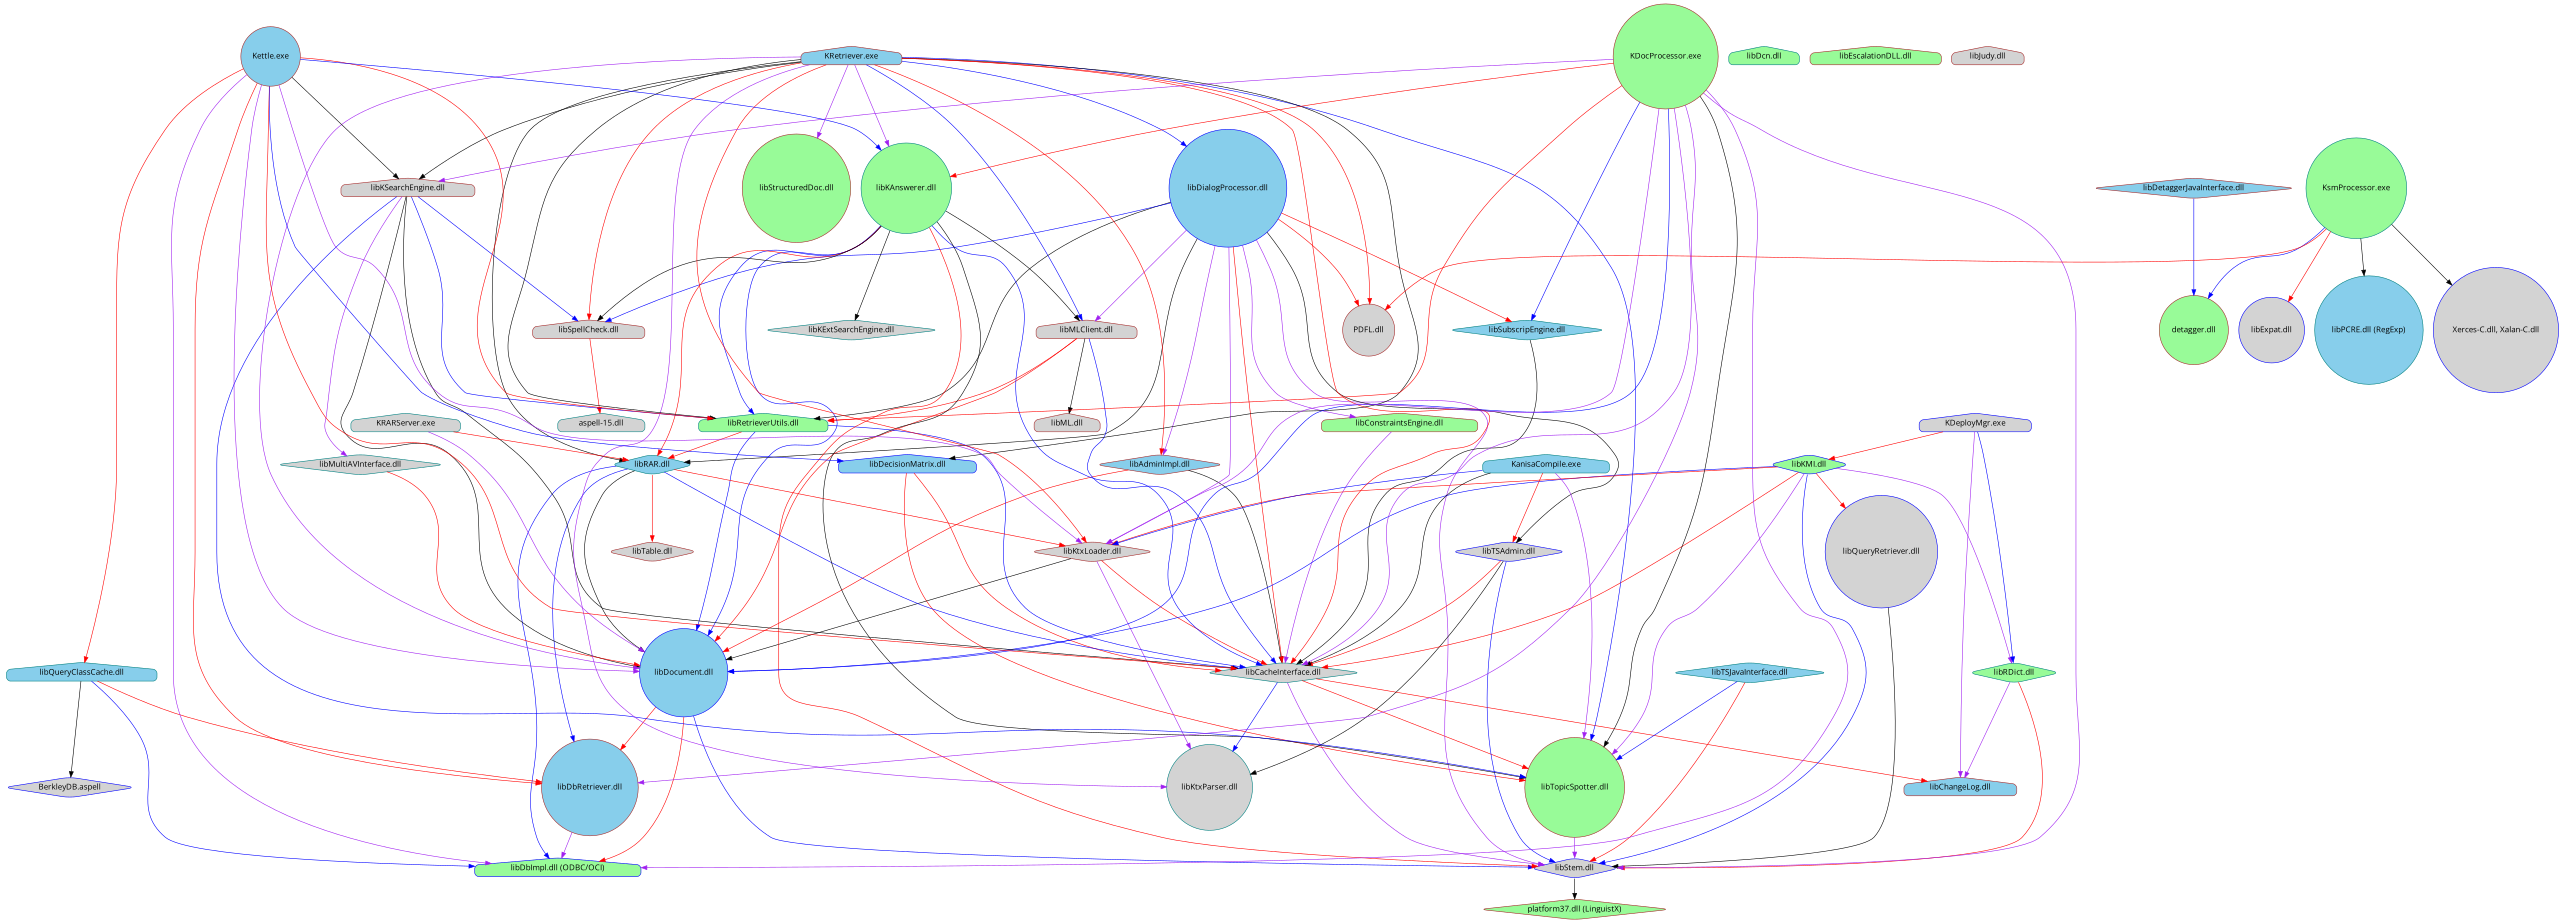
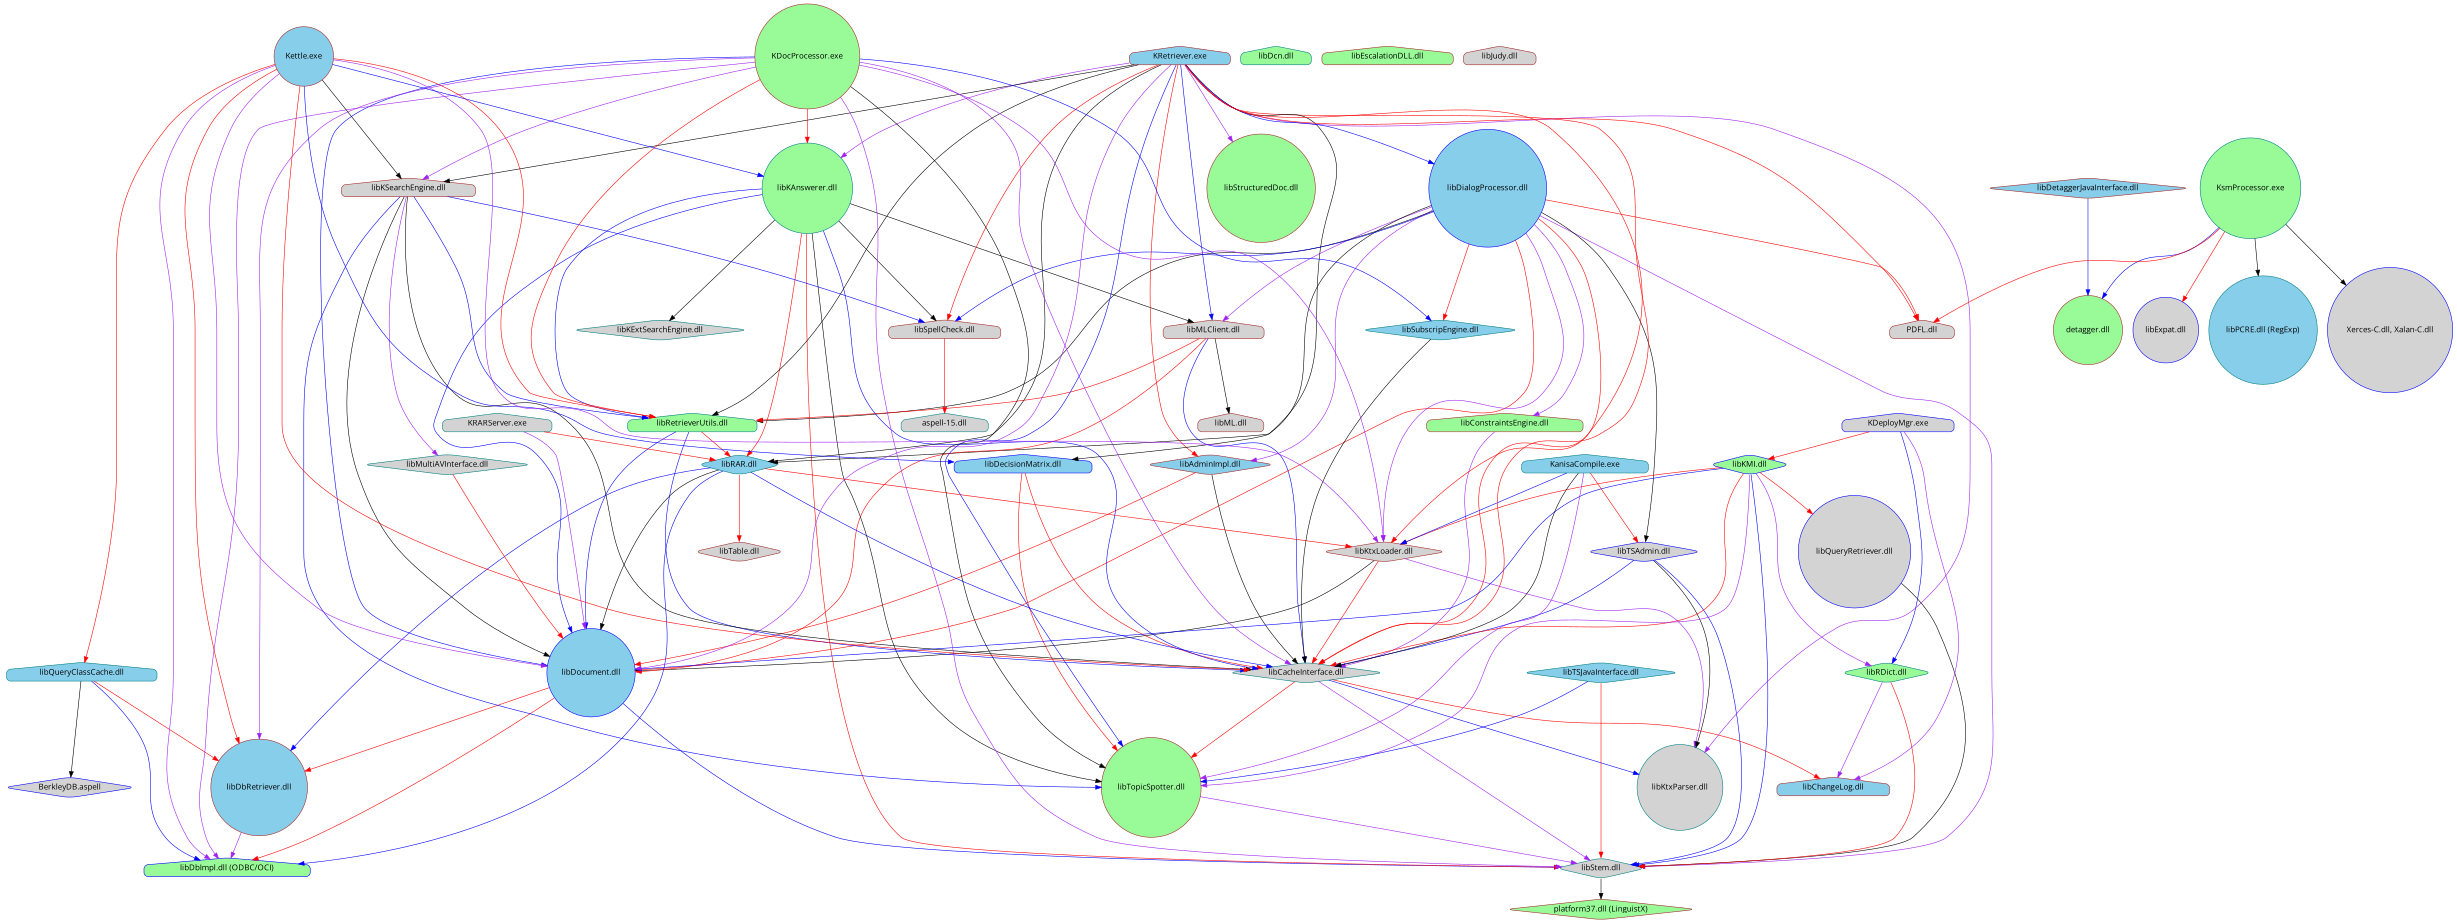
(1369, 330) -> (1922, 330)
none -> (1167, 532)
(1413, 624) -> (1553, 609)
(1575, 868) -> (1601, 868)
